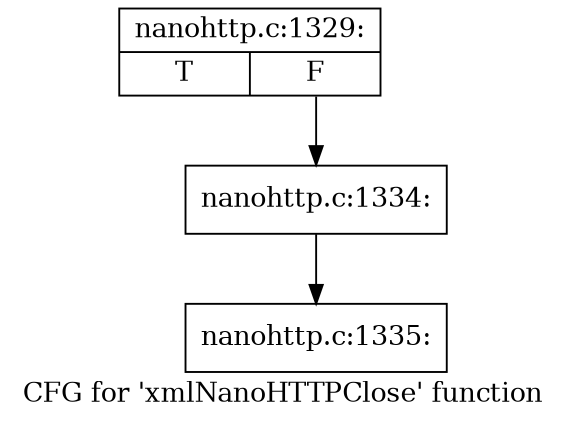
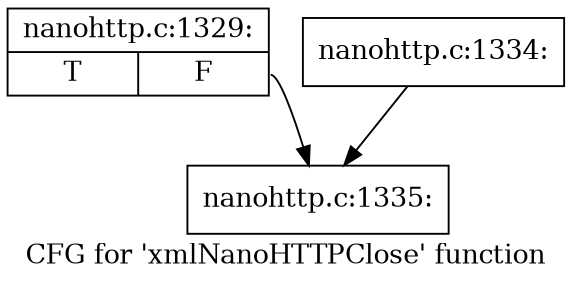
(316, 121) -> (290, 109)
